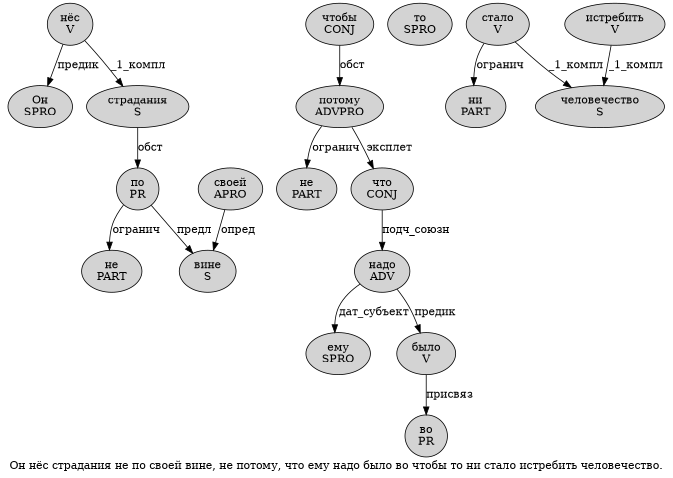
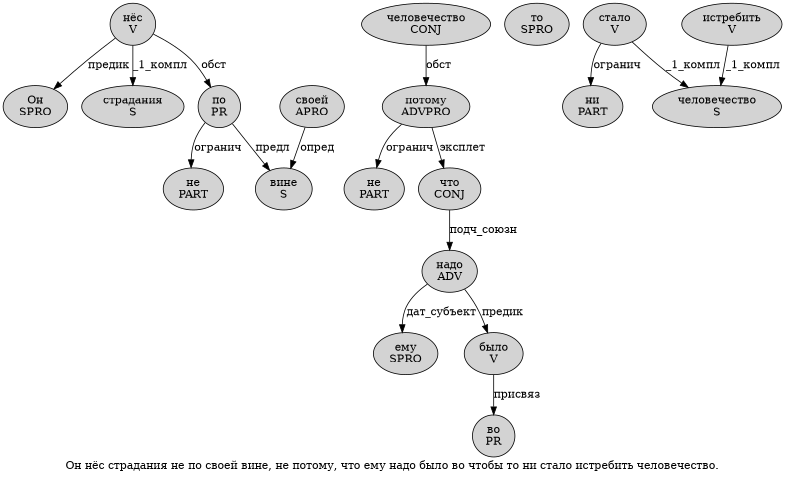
(340, 24) -> (426, 24)
(138, 144) -> (184, 53)
